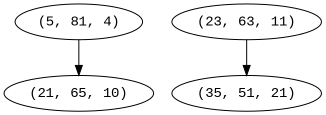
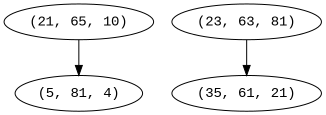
(247, 22) -> (247, 22)
(79, 53) -> (79, 53)
(247, 93) -> (247, 93)
